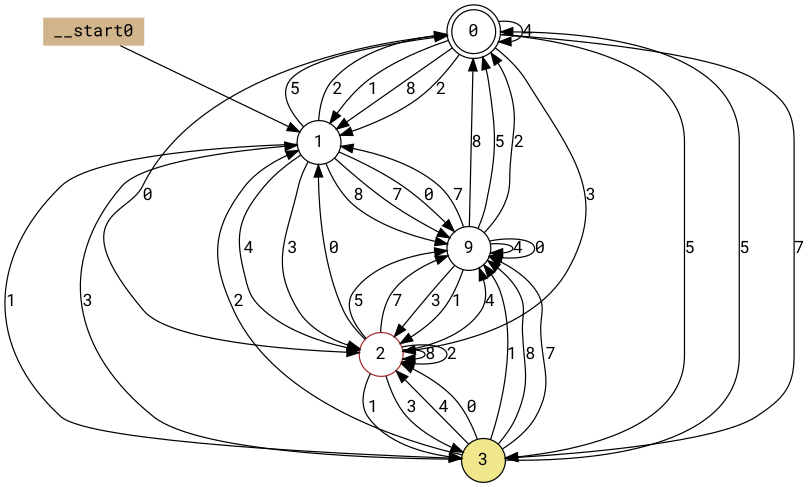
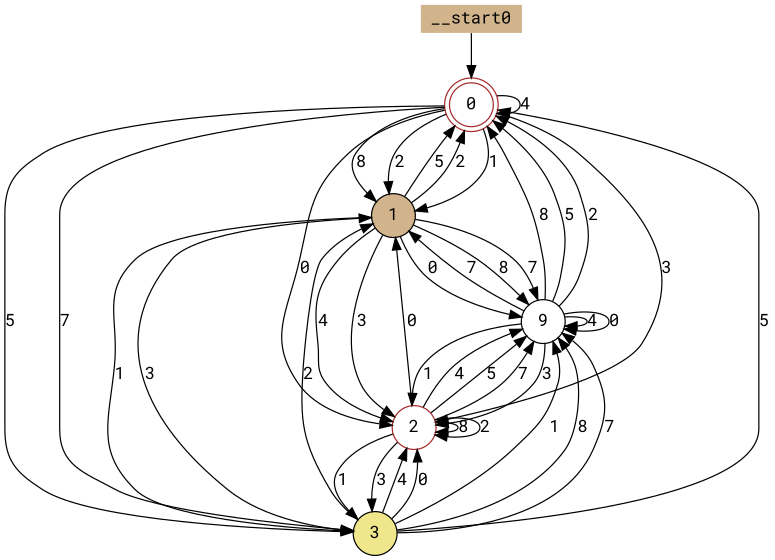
(474, 32) -> (471, 105)
(204, 86) -> (471, 49)
(319, 143) -> (393, 216)
